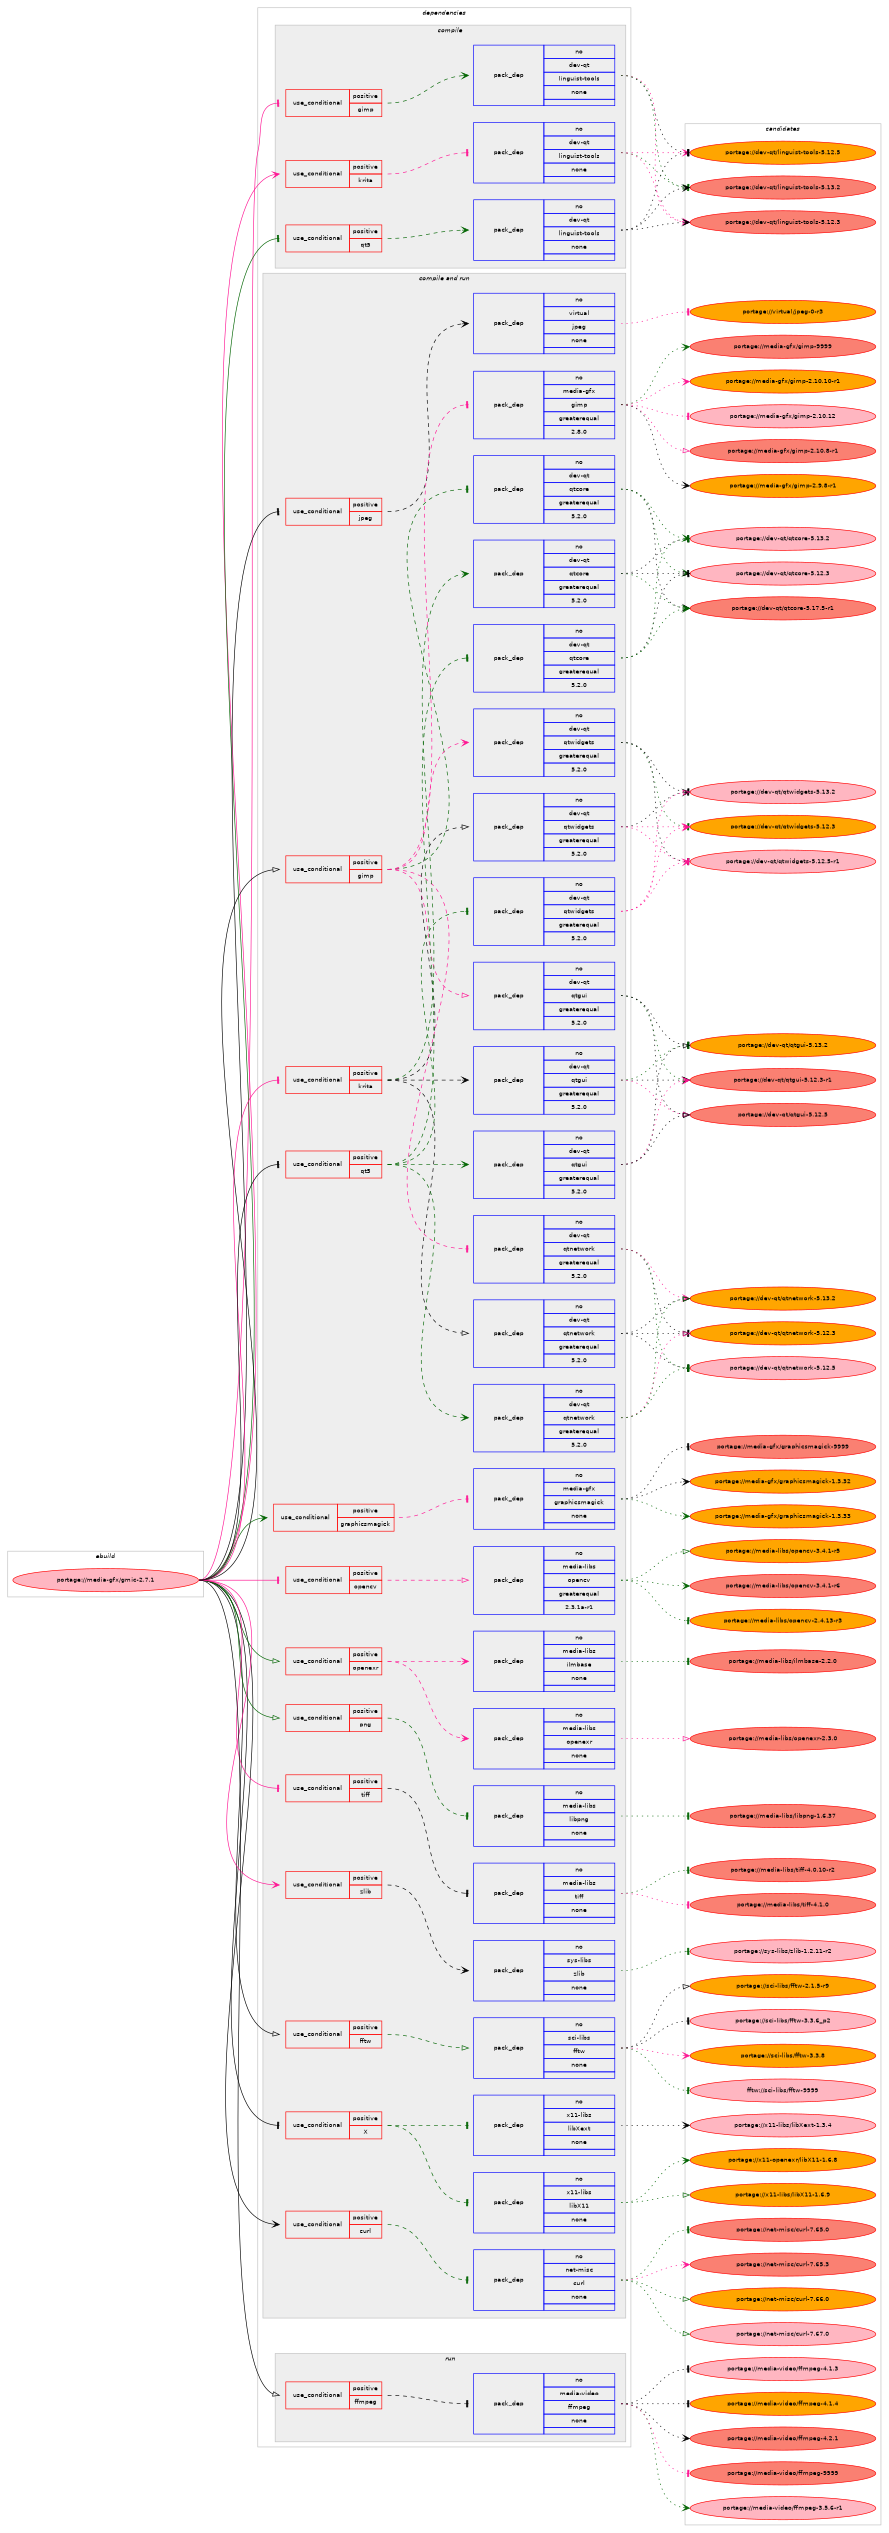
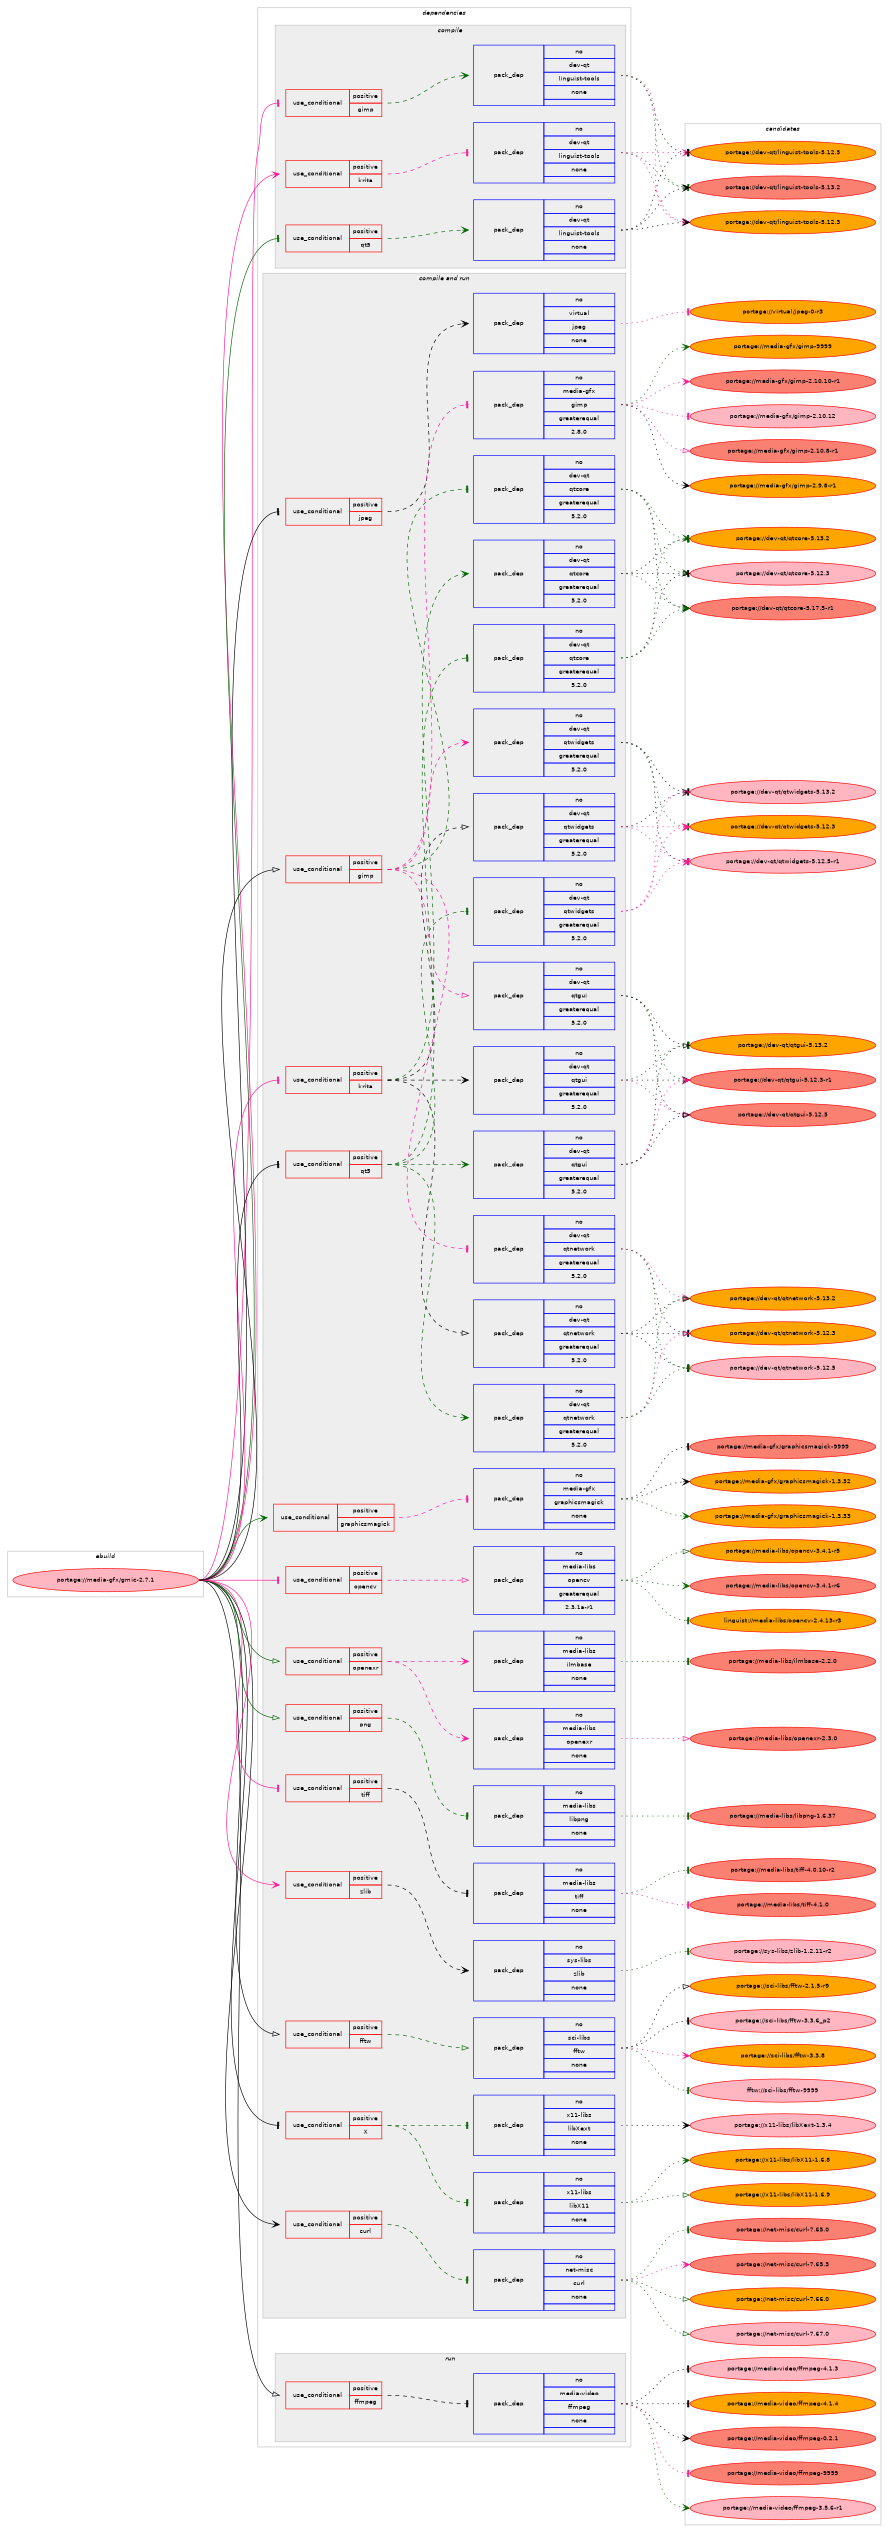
(783, 222) -> (783, 222)
(783, 347) -> (783, 347)
(783, 382) -> (783, 382)
(783, 539) -> (783, 539)
(783, 1621) -> (783, 1621)
(783, 2160) -> (783, 2160)
(783, 2439) -> (783, 2439)
